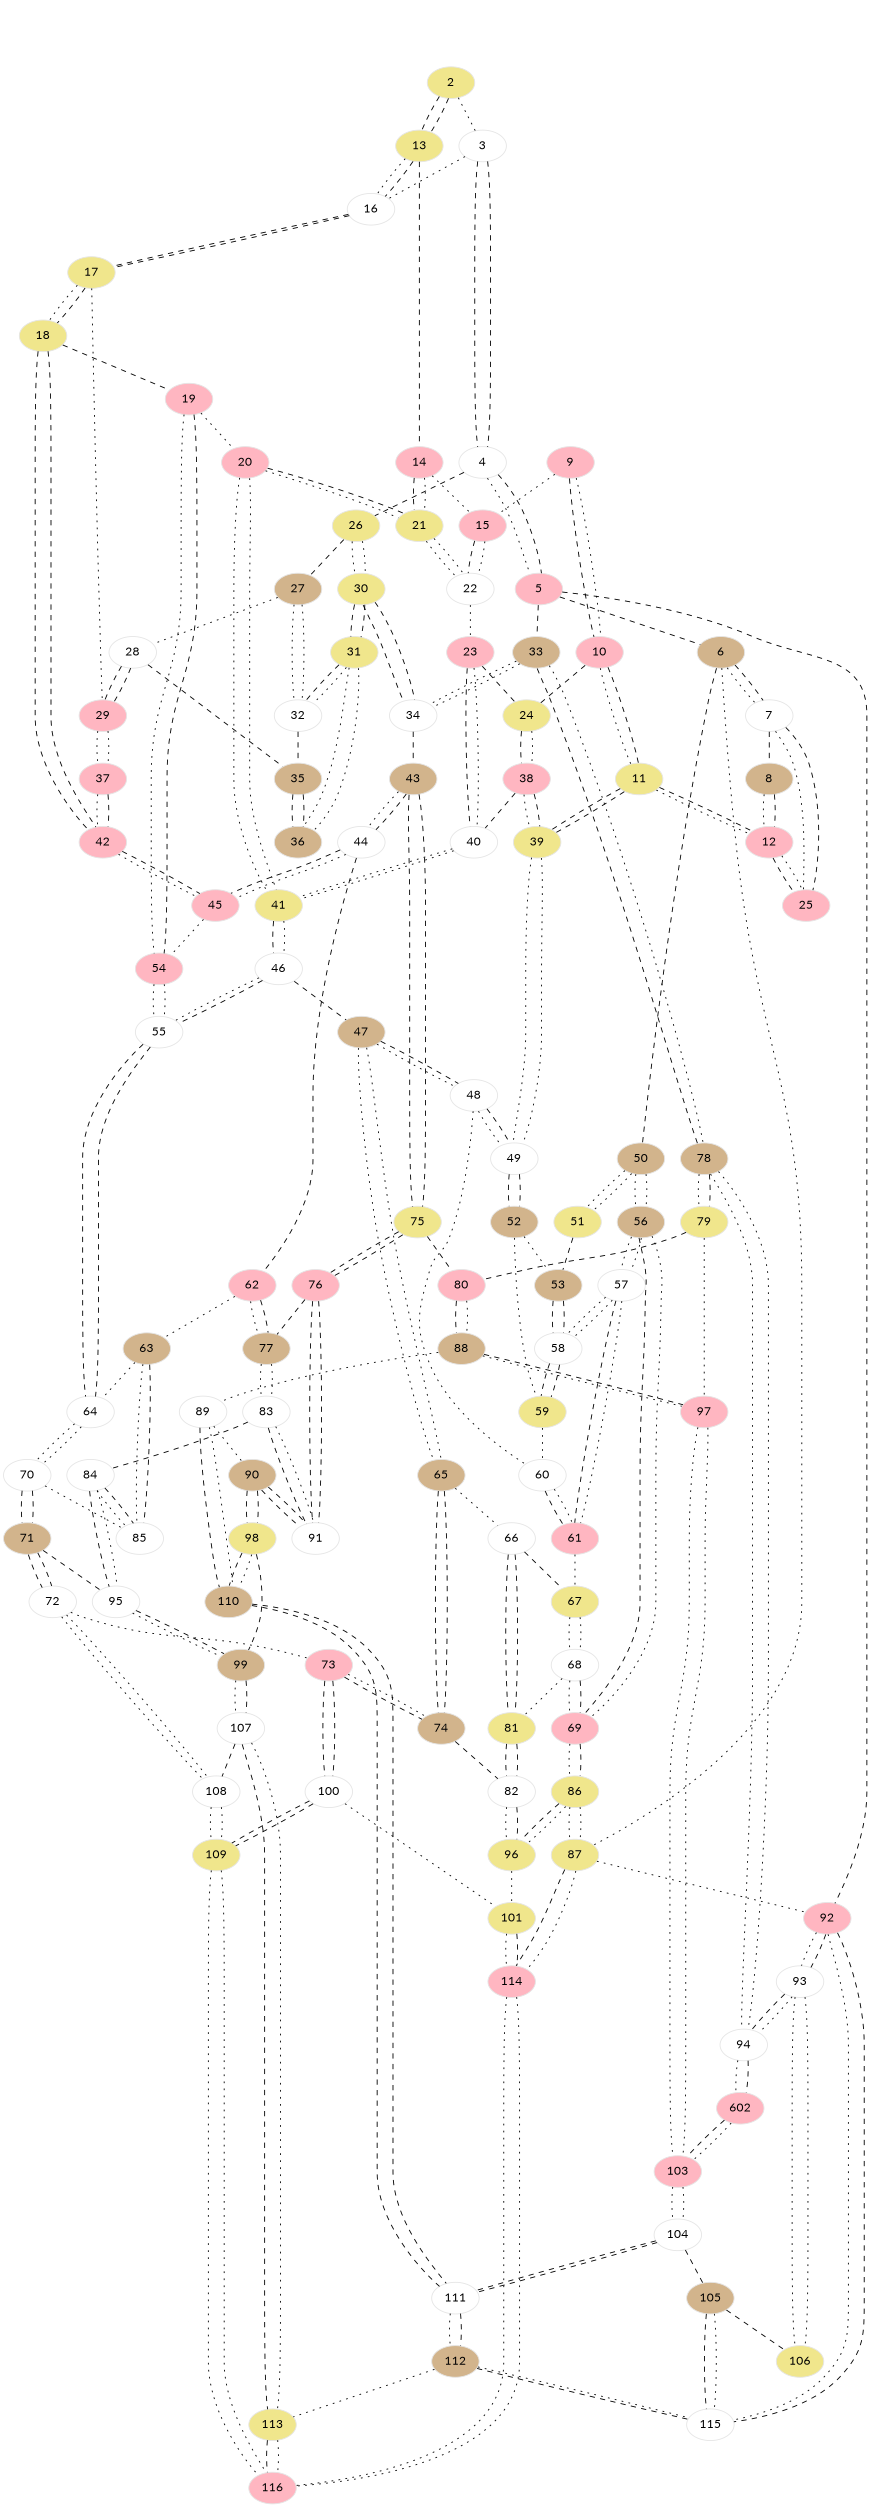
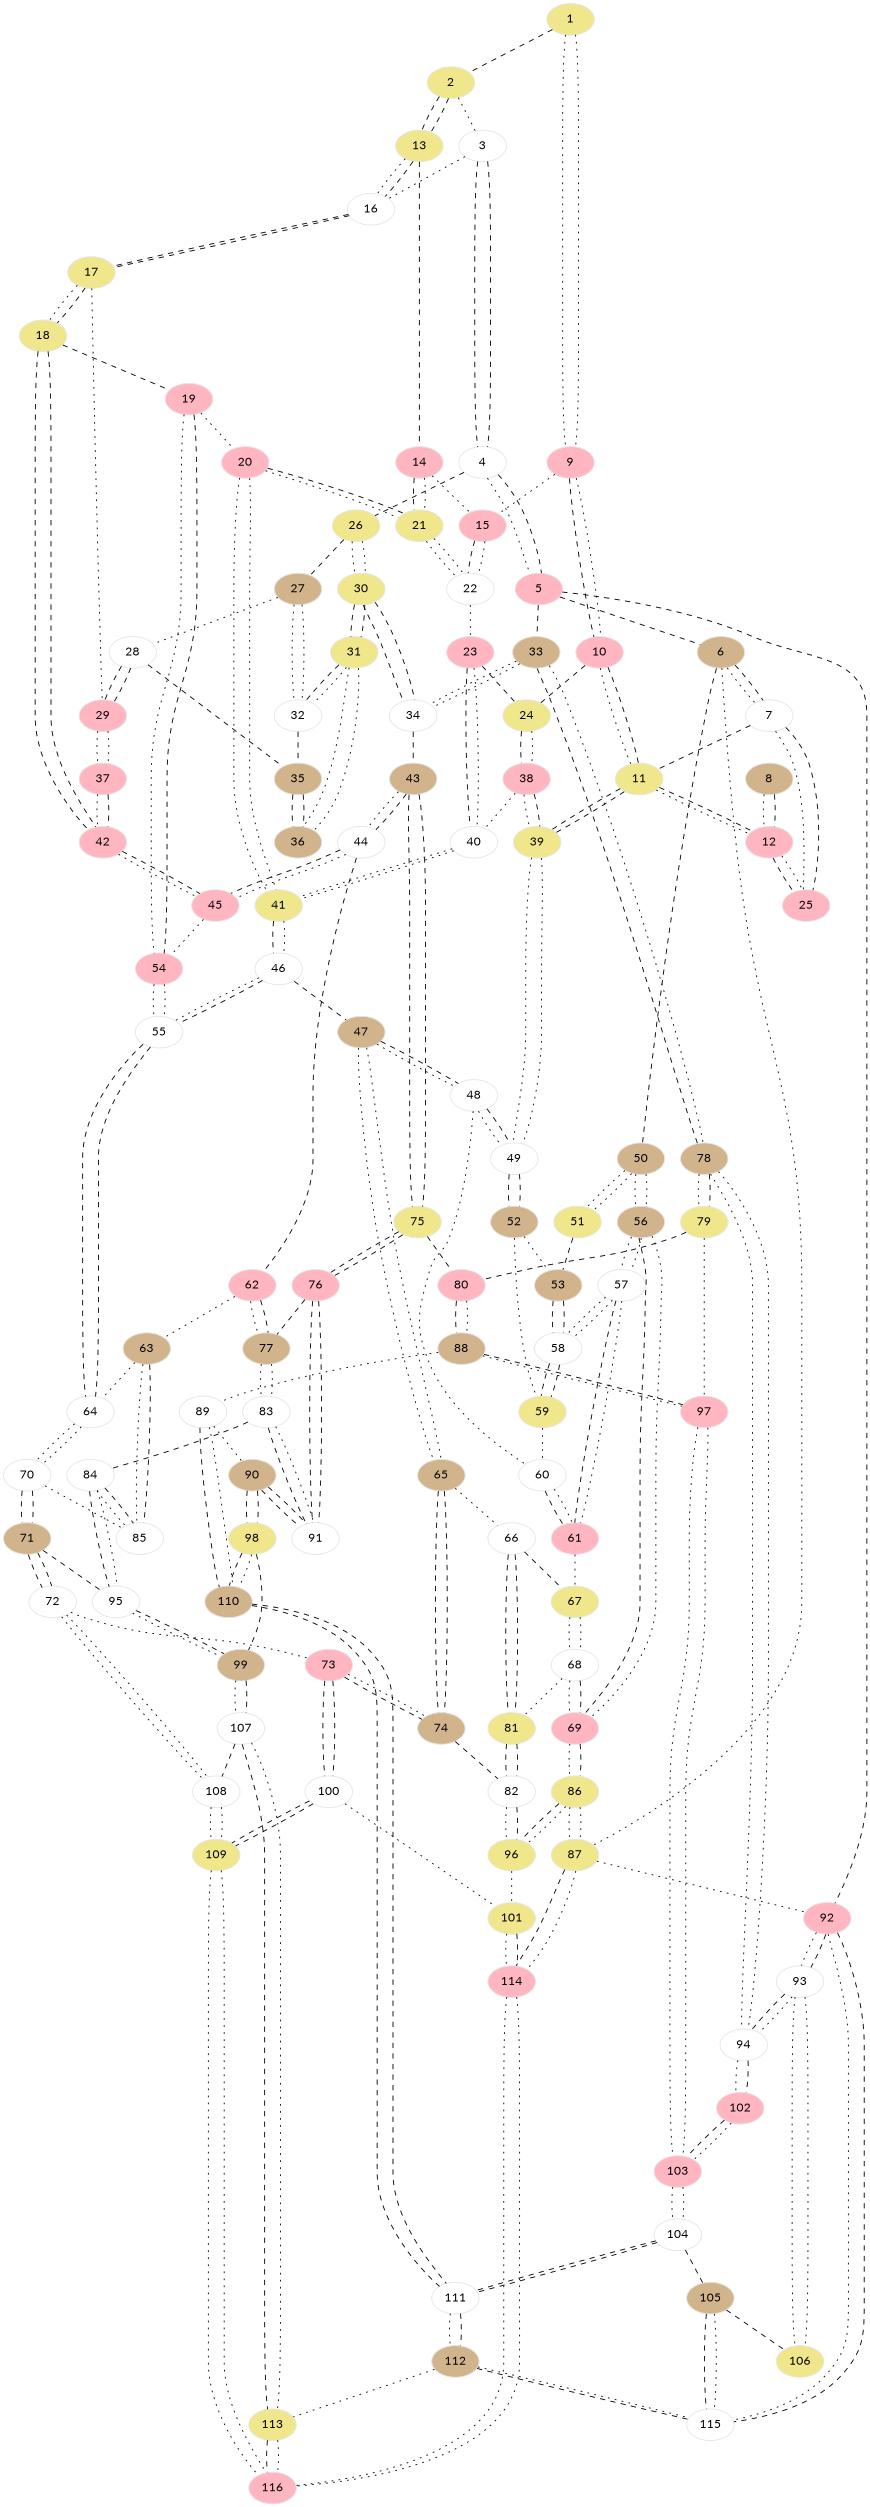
none -> (571, 19)
(769, 747) -> (707, 746)
(500, 811) -> (500, 811)
(740, 2108) -> (740, 2108)
